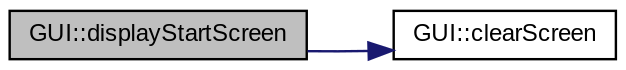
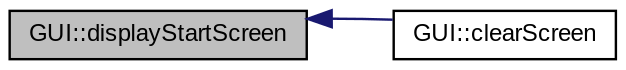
(338, 51) -> (362, 19)
